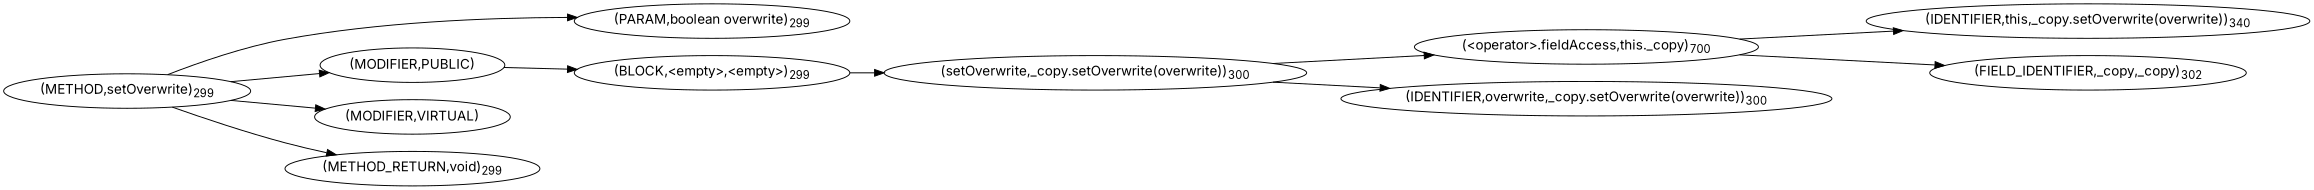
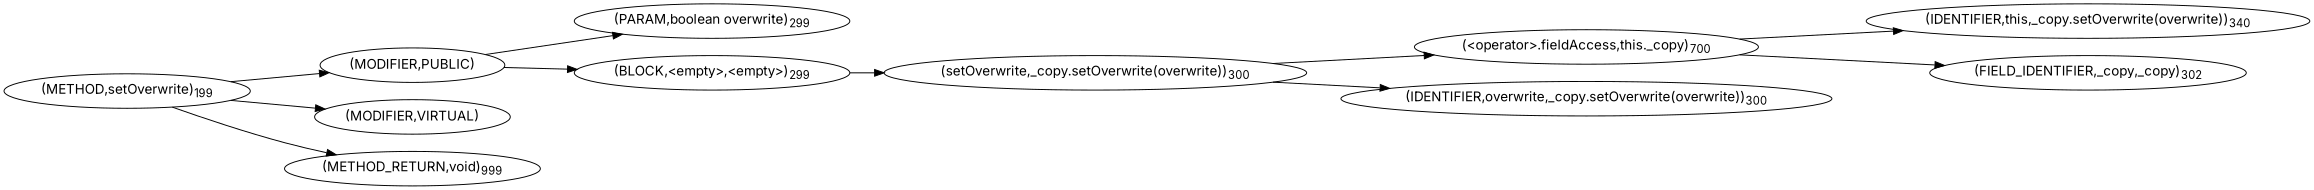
(365, 28) -> (549, 45)
(204, 90) -> (204, 90)
(492, 167) -> (492, 167)
